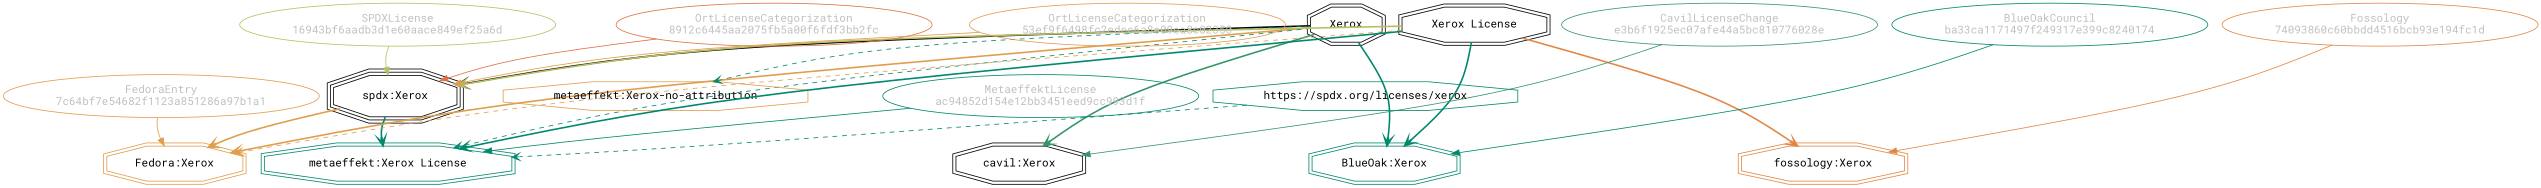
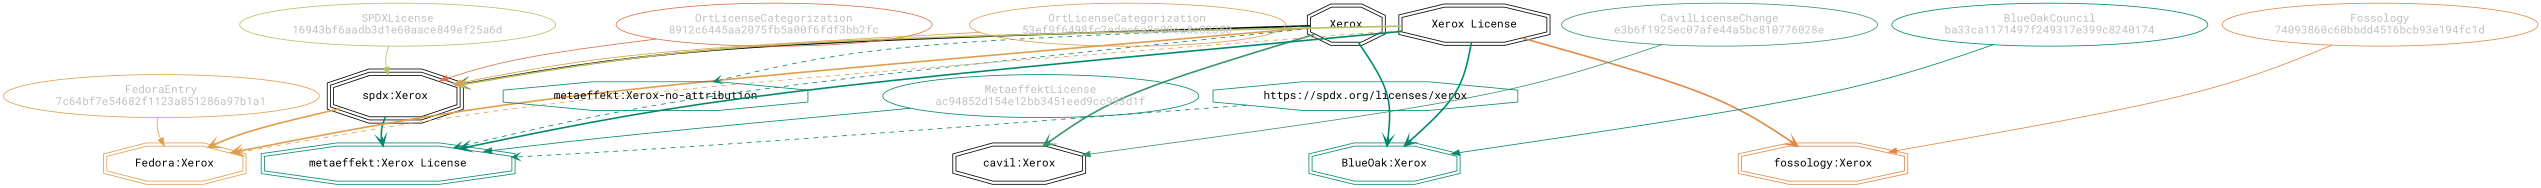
(656, 96) -> (656, 96)
